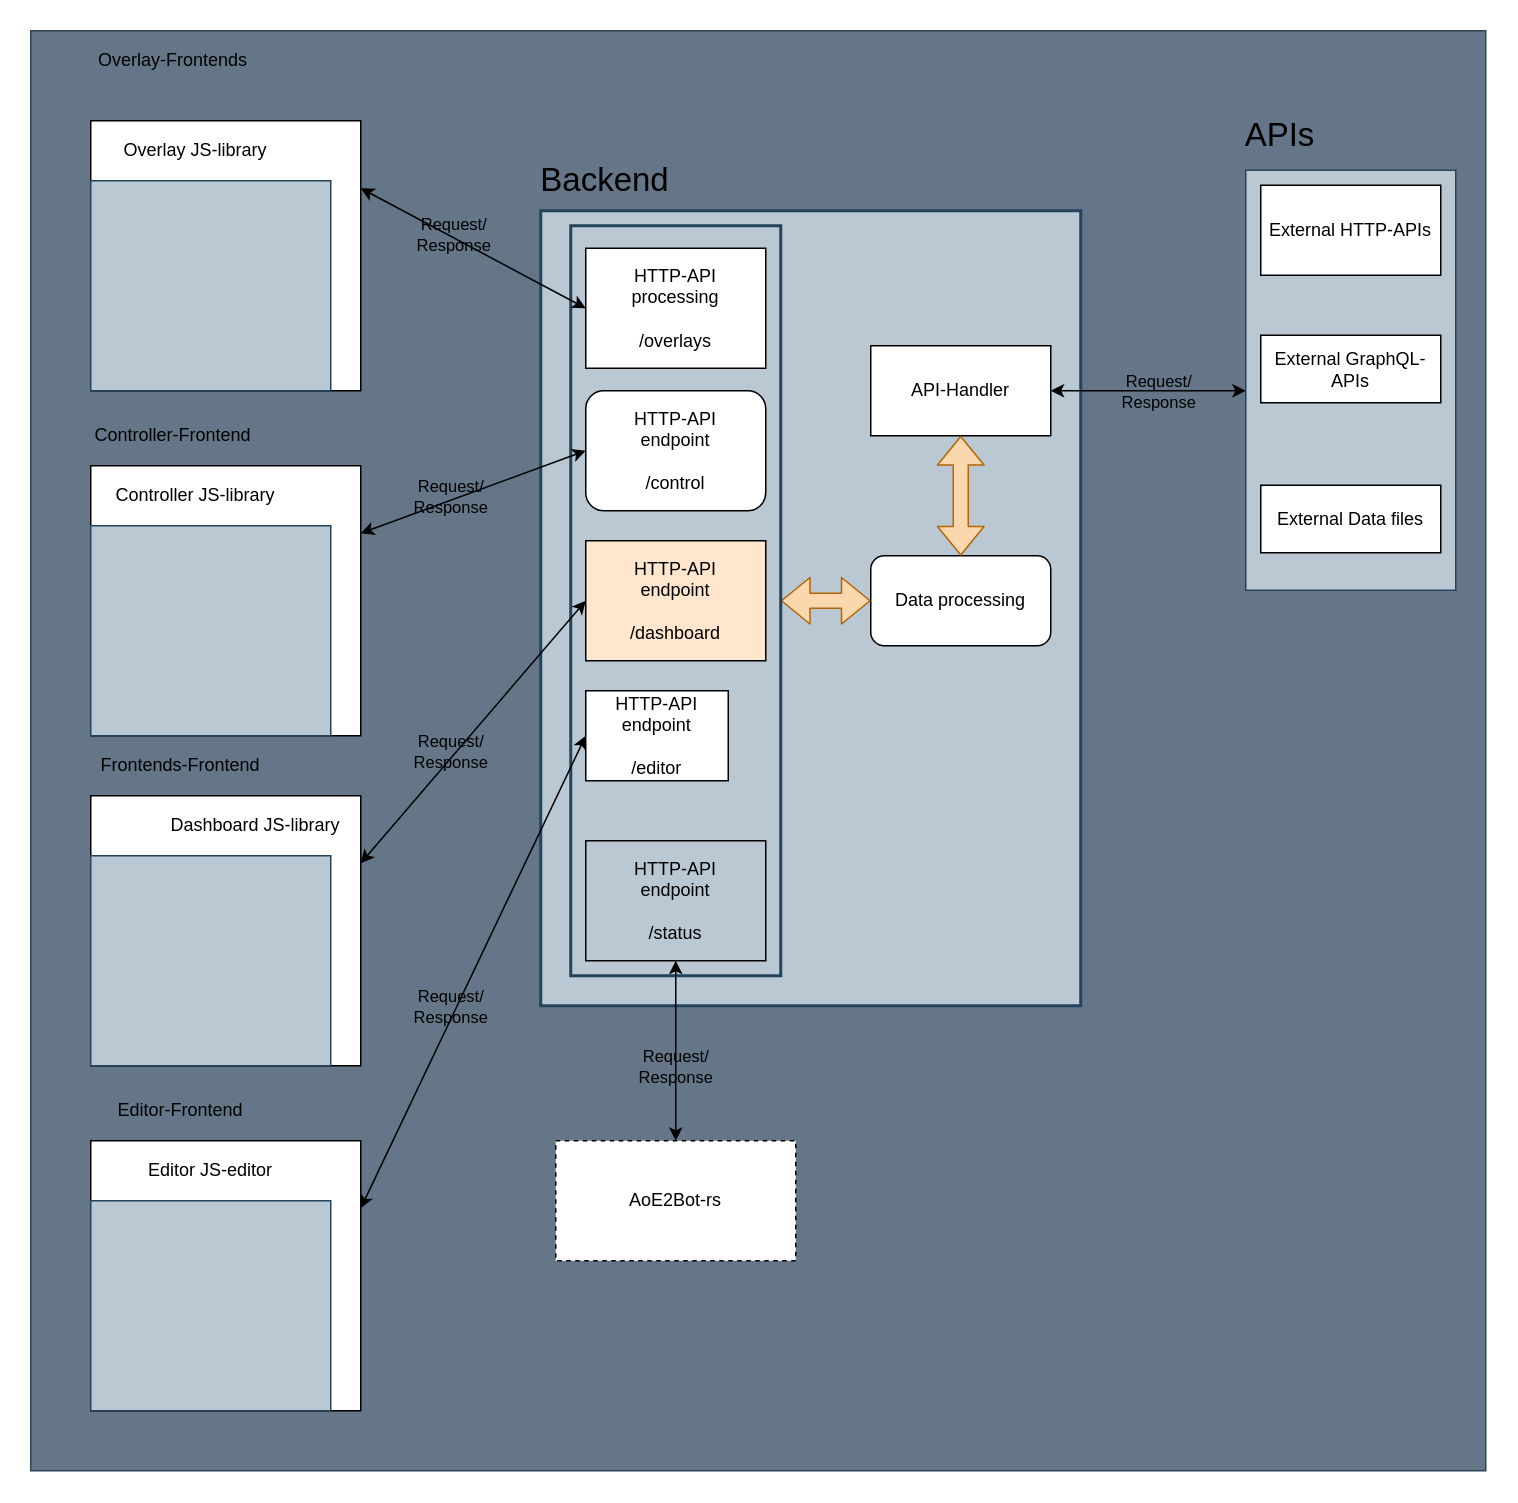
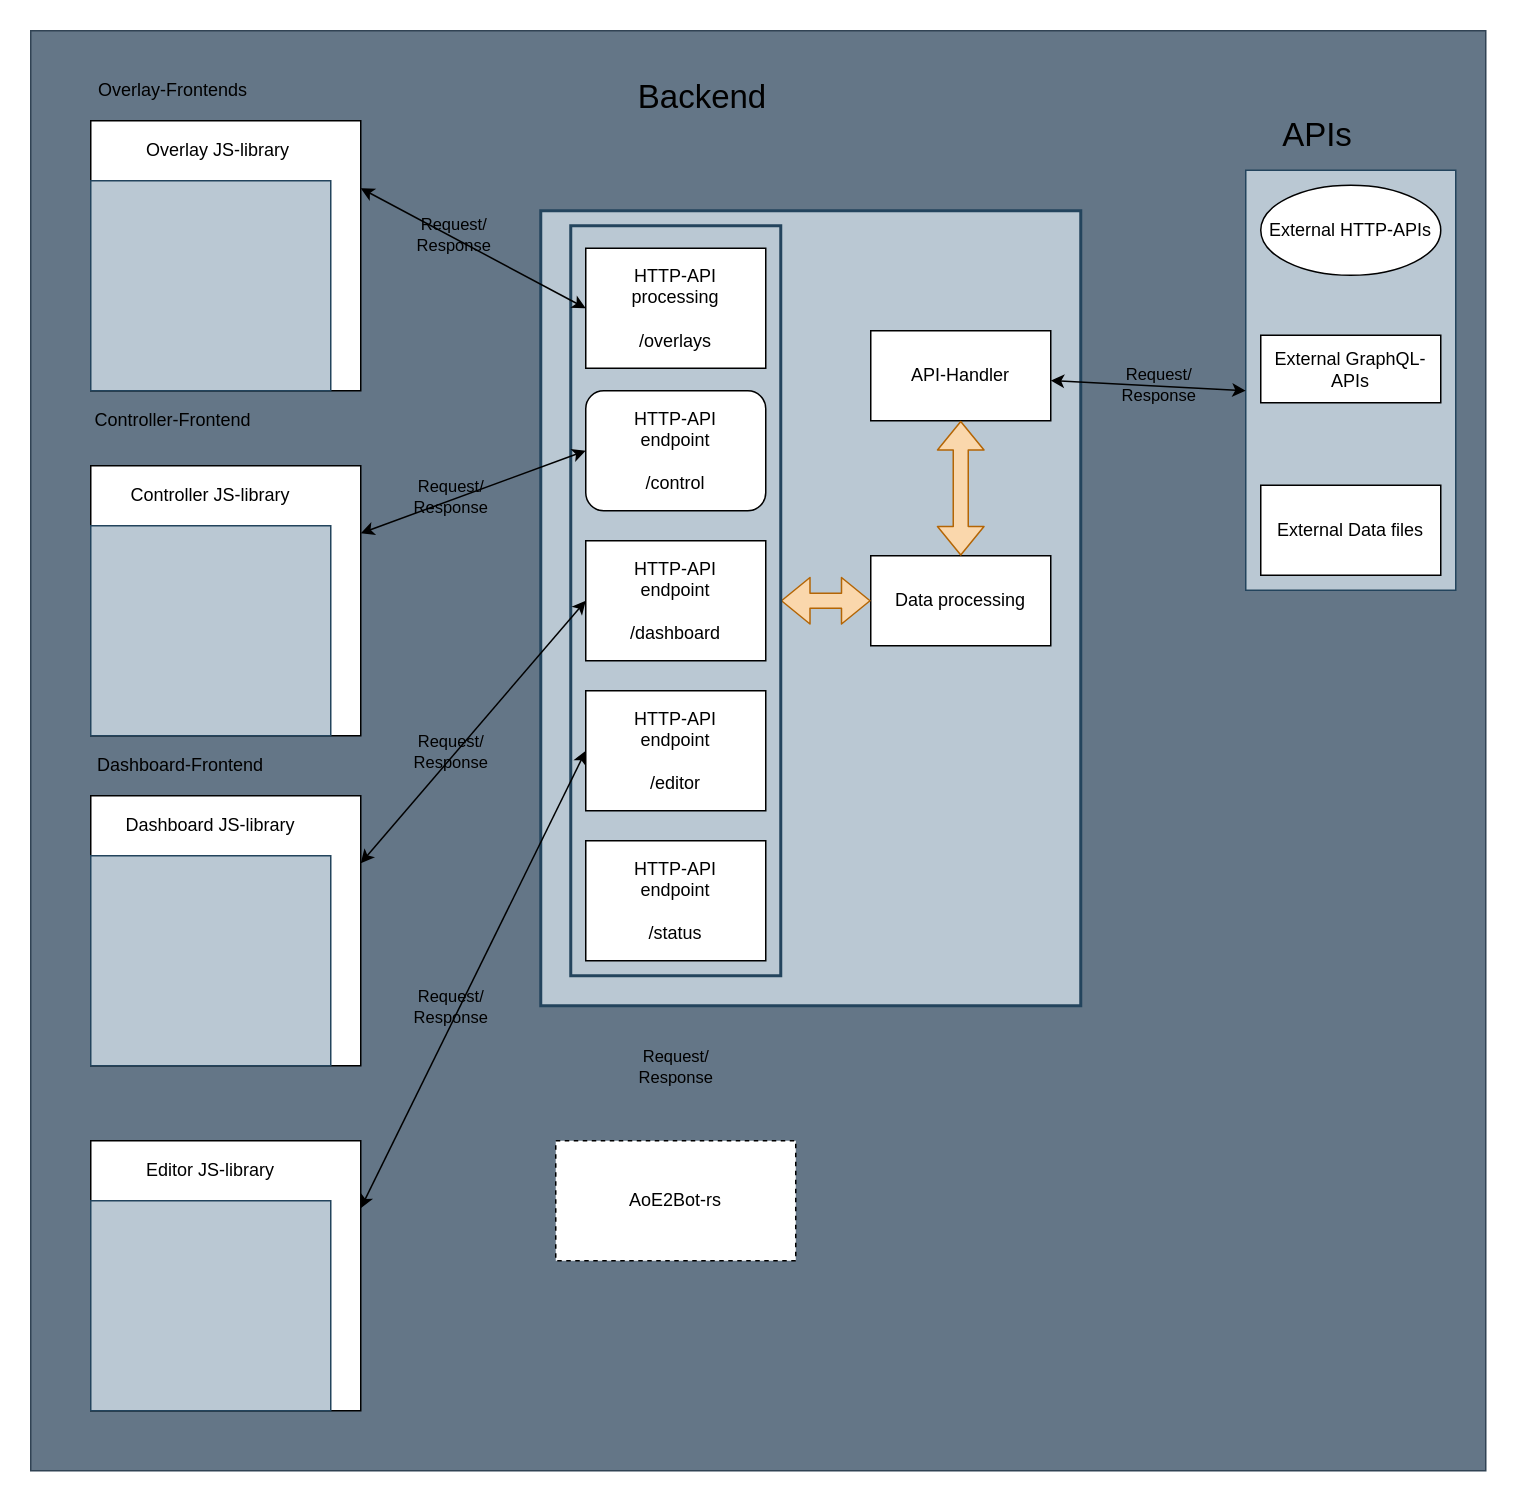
(173, 61) -> (173, 91)
(1280, 136) -> (1318, 136)
(196, 151) -> (218, 151)
(605, 181) -> (703, 98)
(1351, 230) -> (1351, 230)
(961, 391) -> (961, 376)
(173, 436) -> (173, 421)
(196, 496) -> (211, 496)
(1351, 519) -> (1351, 530)
(676, 601) -> (676, 601)
(961, 601) -> (961, 601)
(657, 736) -> (676, 751)
(181, 766) -> (181, 766)
(256, 826) -> (211, 826)
(676, 901) -> (676, 901)
(676, 1051) -> none
(181, 1111) -> none
(211, 1171) -> (211, 1171)
